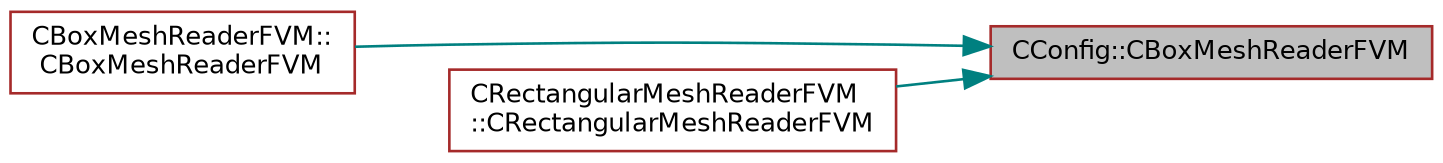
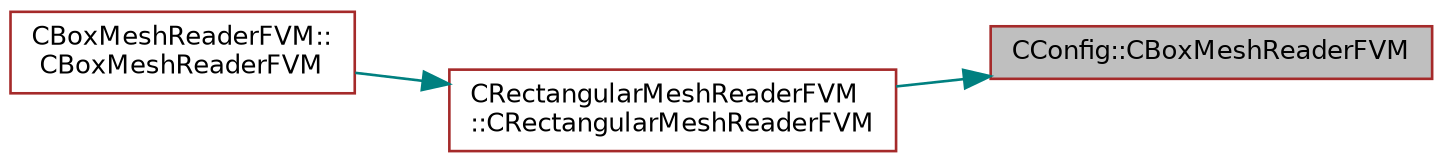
(659, 43) -> (389, 77)
